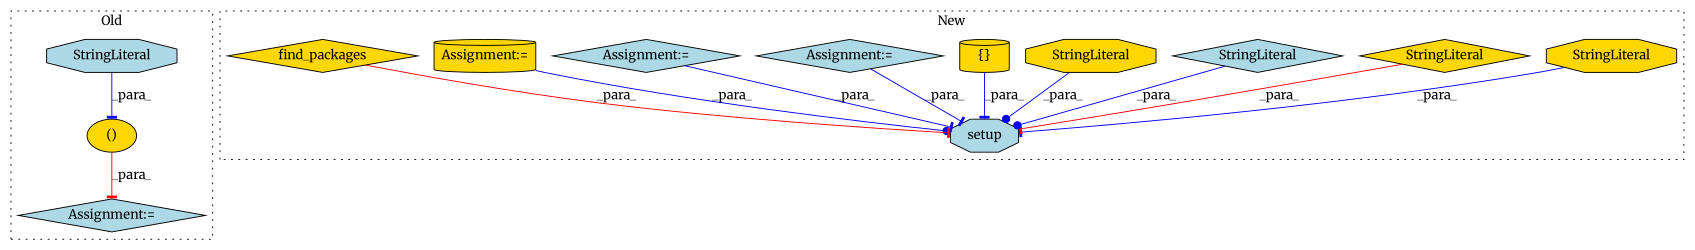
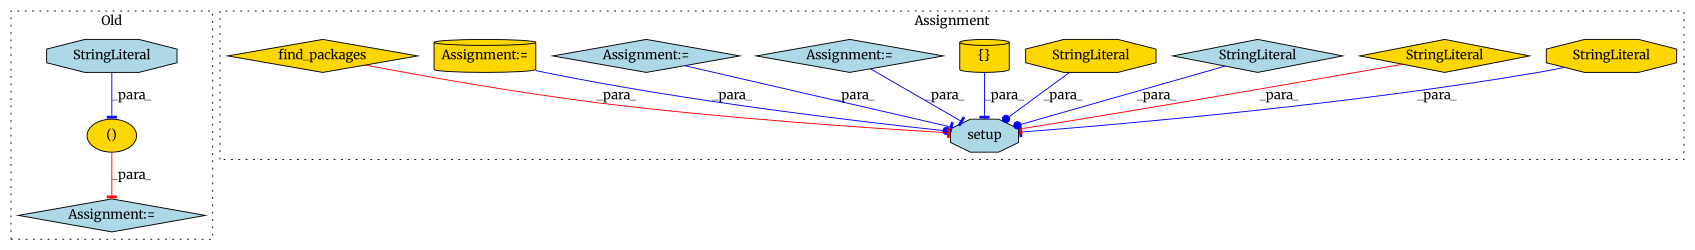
(952, 22) -> (952, 22)
